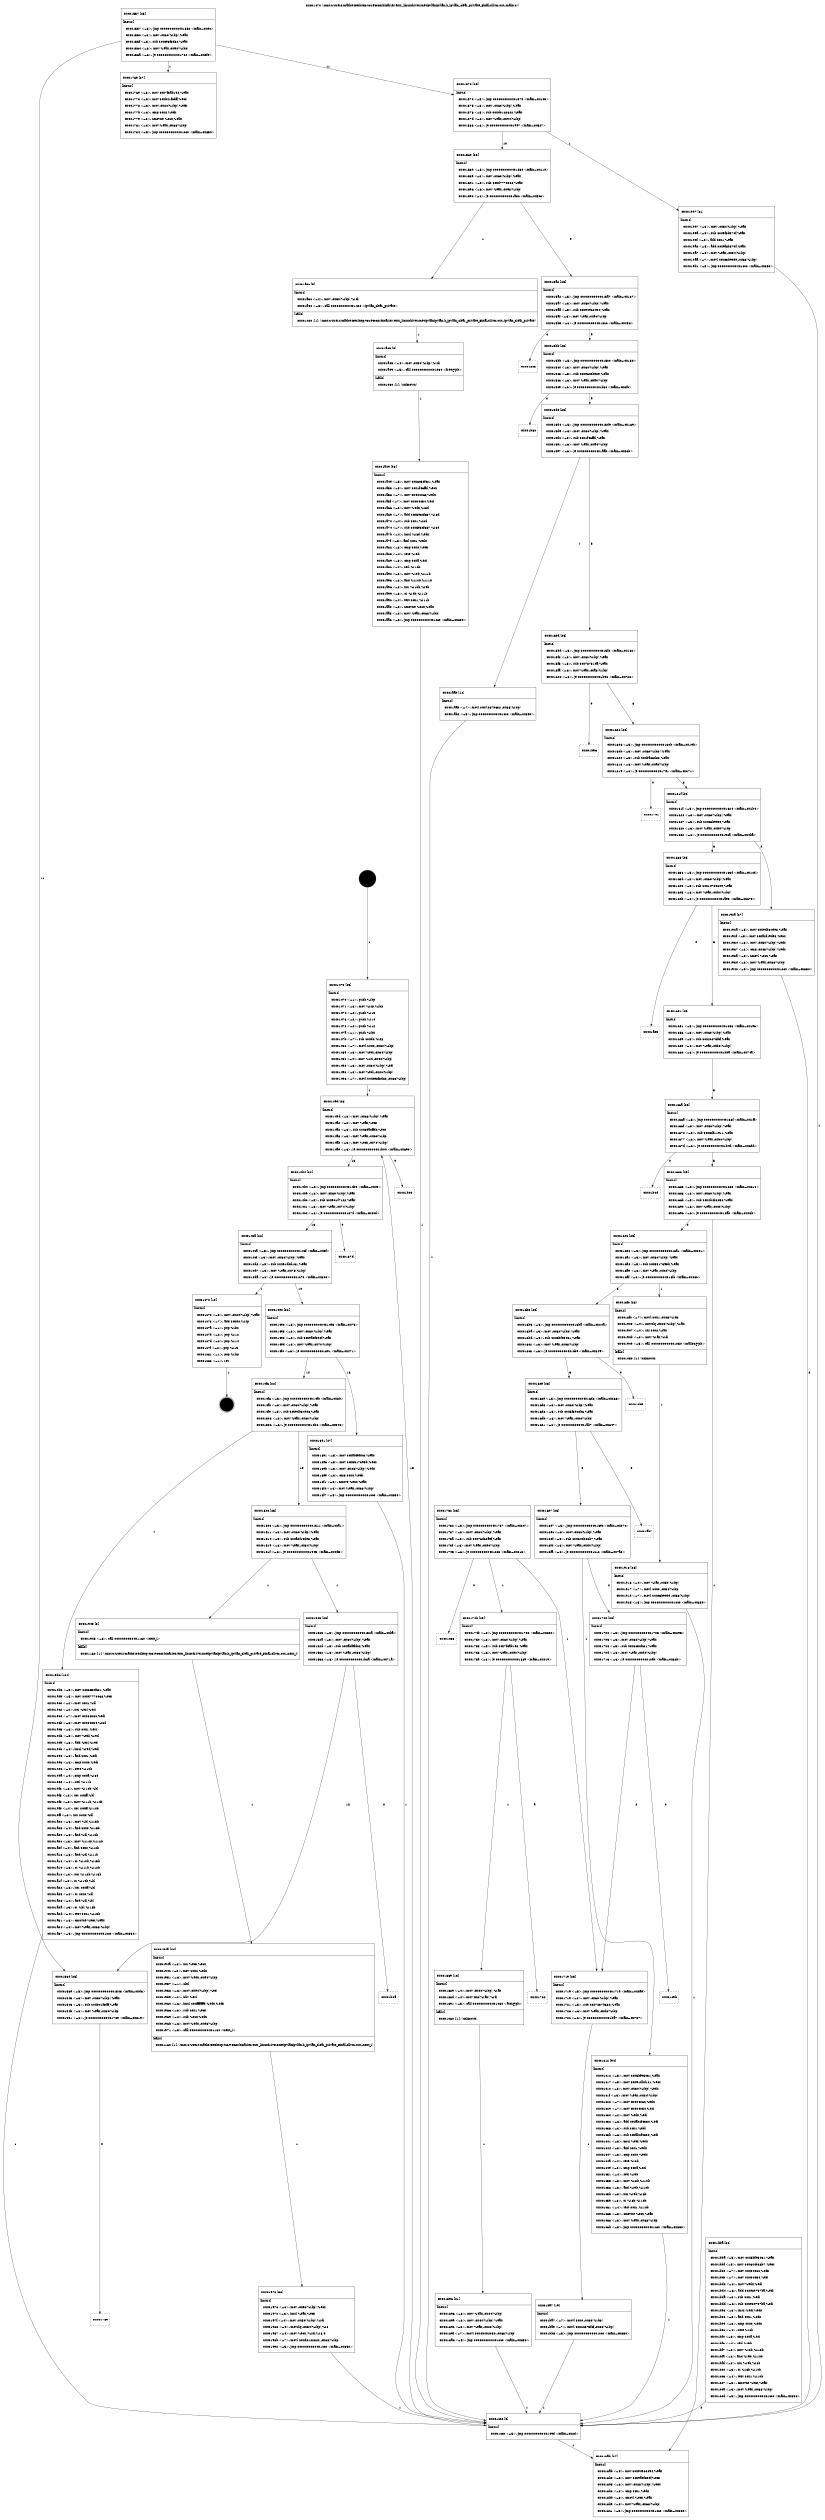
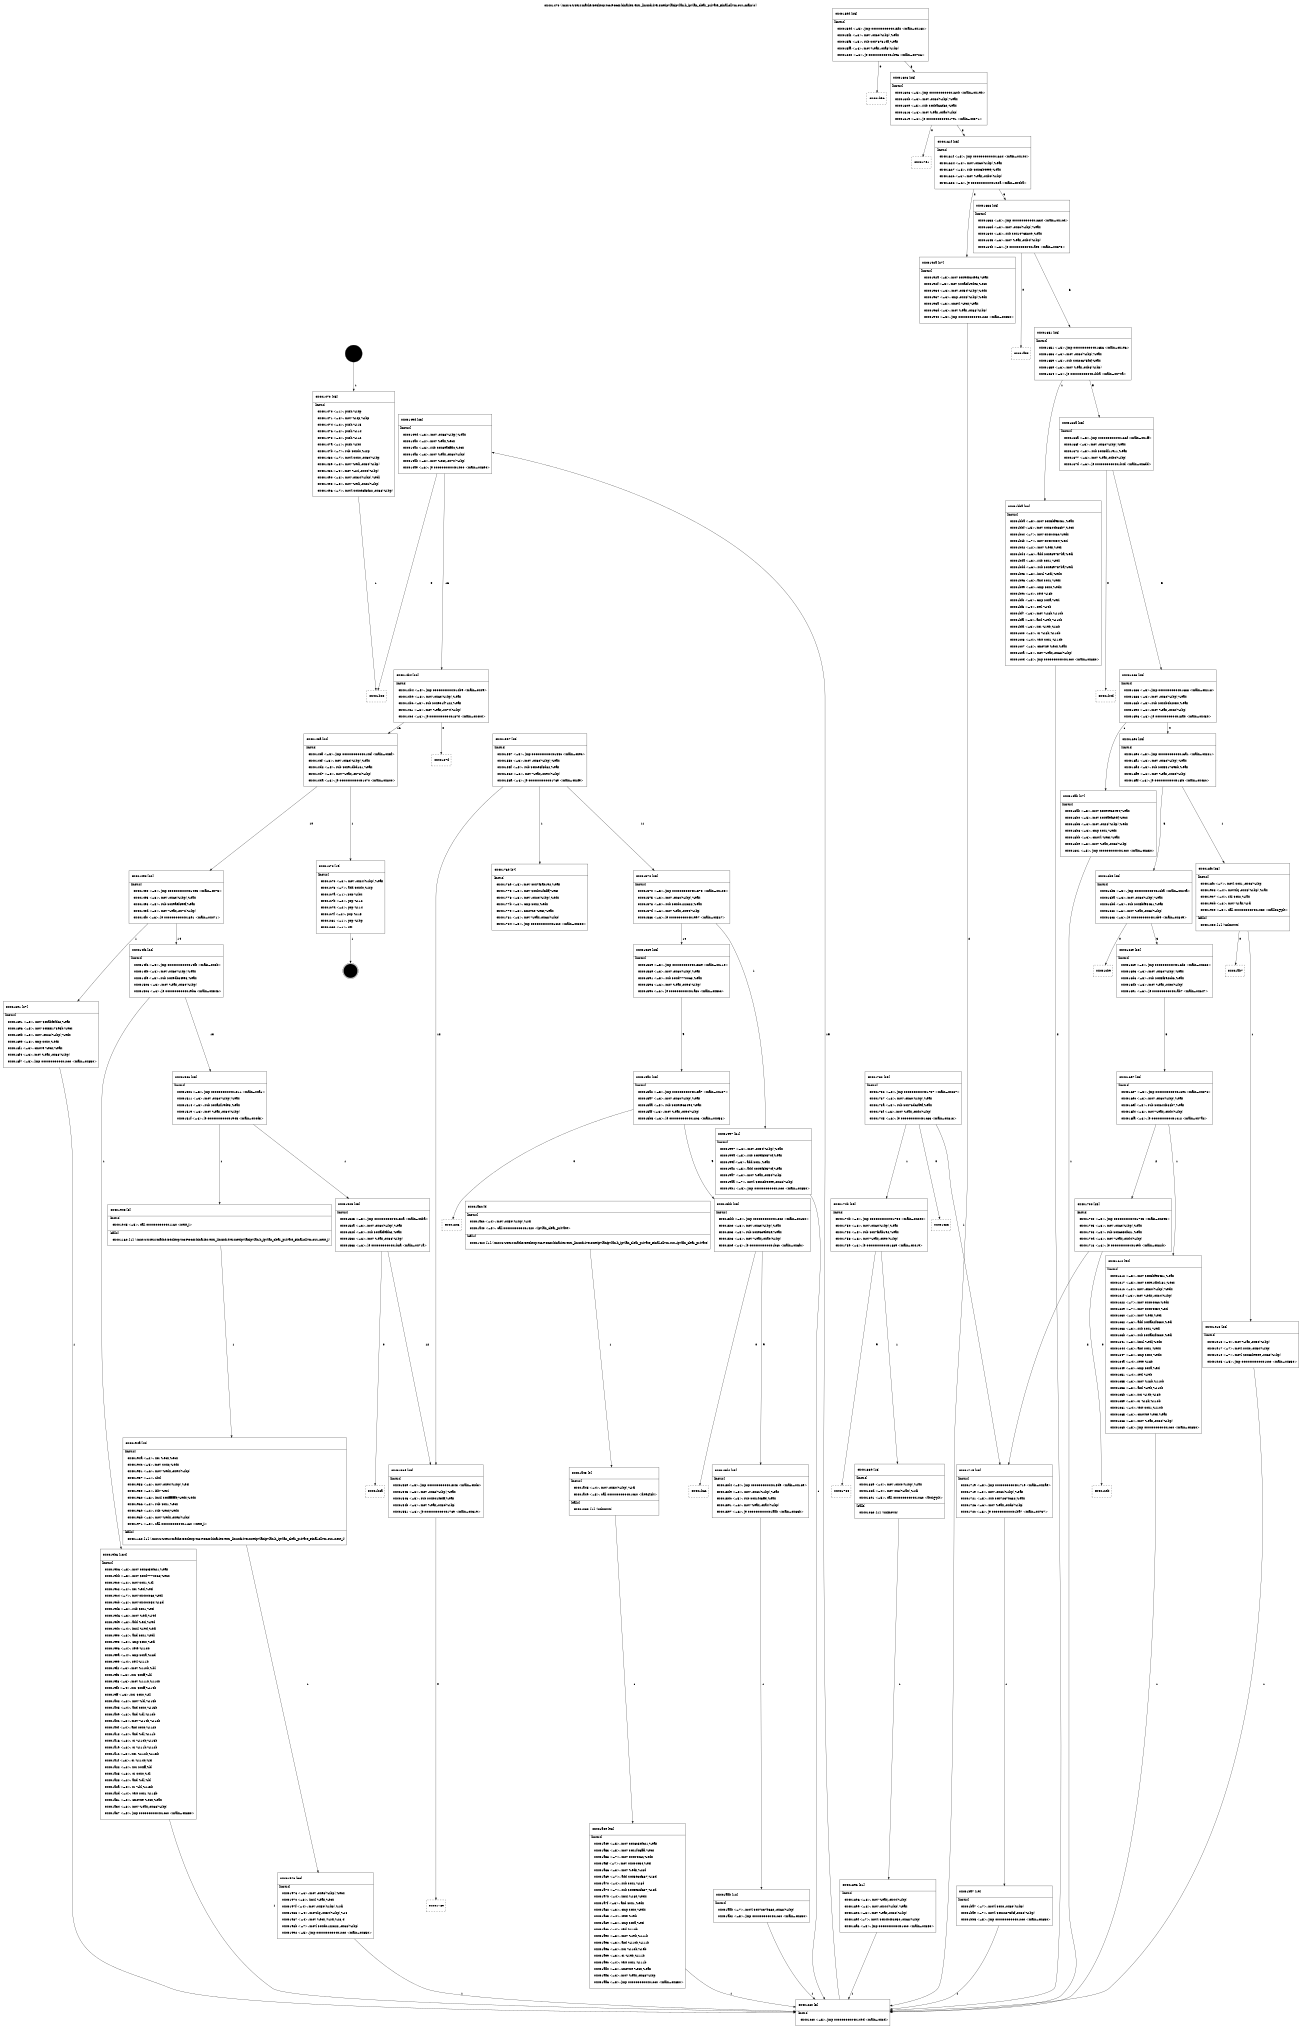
(458, 240) -> none
none -> (1048, 438)
(590, 543) -> none
(367, 1089) -> (367, 592)
(348, 1373) -> (135, 939)
(617, 1477) -> (1237, 947)
(575, 2449) -> (1069, 1512)
